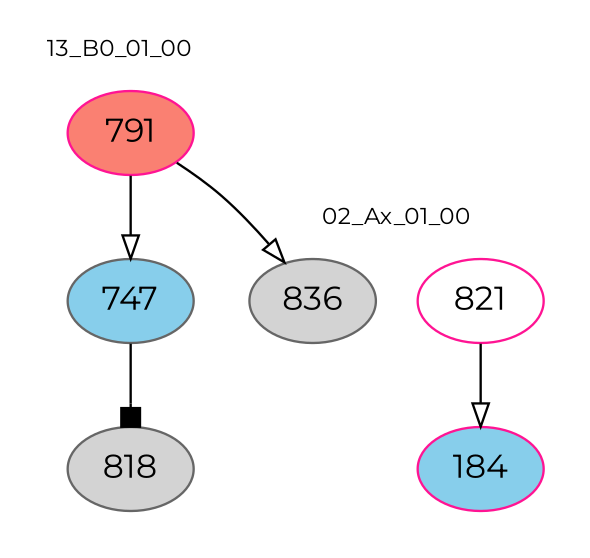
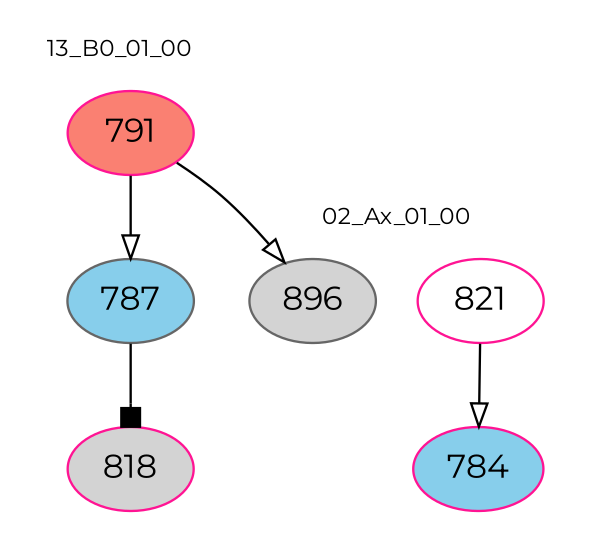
(131, 301) -> (131, 301)
(313, 301) -> (313, 301)
(131, 469) -> (131, 469)
(481, 469) -> (478, 469)
